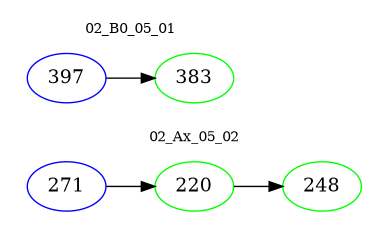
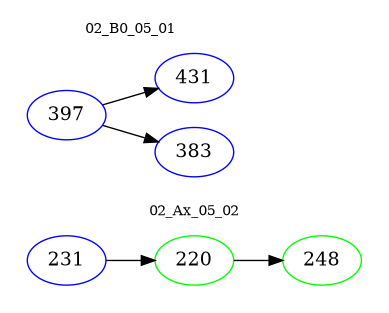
(194, 78) -> (194, 152)
none -> (194, 78)
(67, 186) -> (67, 260)
